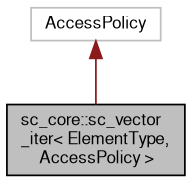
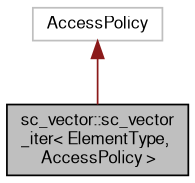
(96, 140) -> (98, 140)
